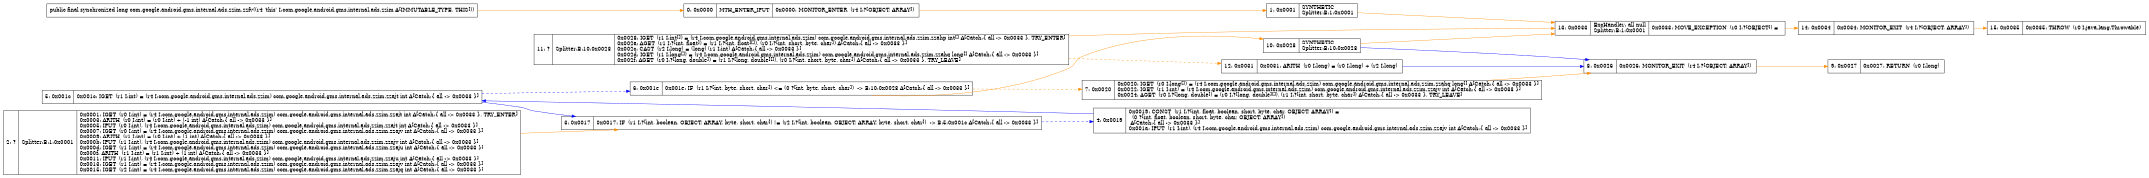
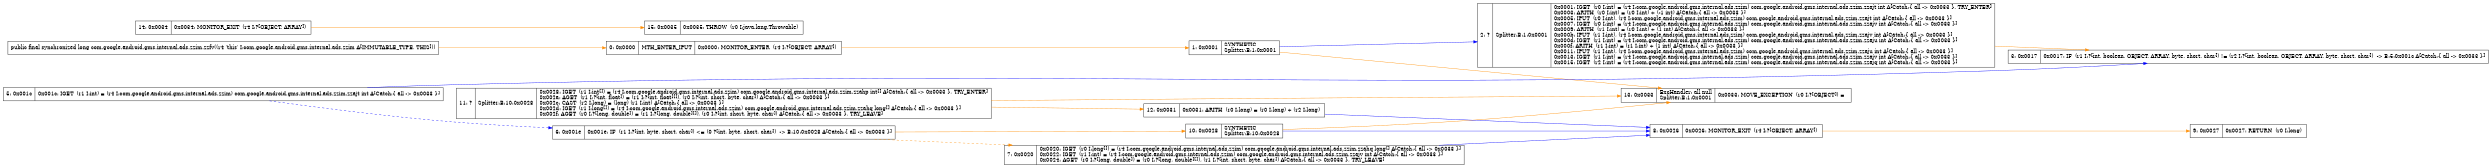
(1790, 28) -> none
none -> (1377, 44)
(1143, 61) -> (1066, 108)
(1538, 77) -> (1543, 140)
(1312, 121) -> none
